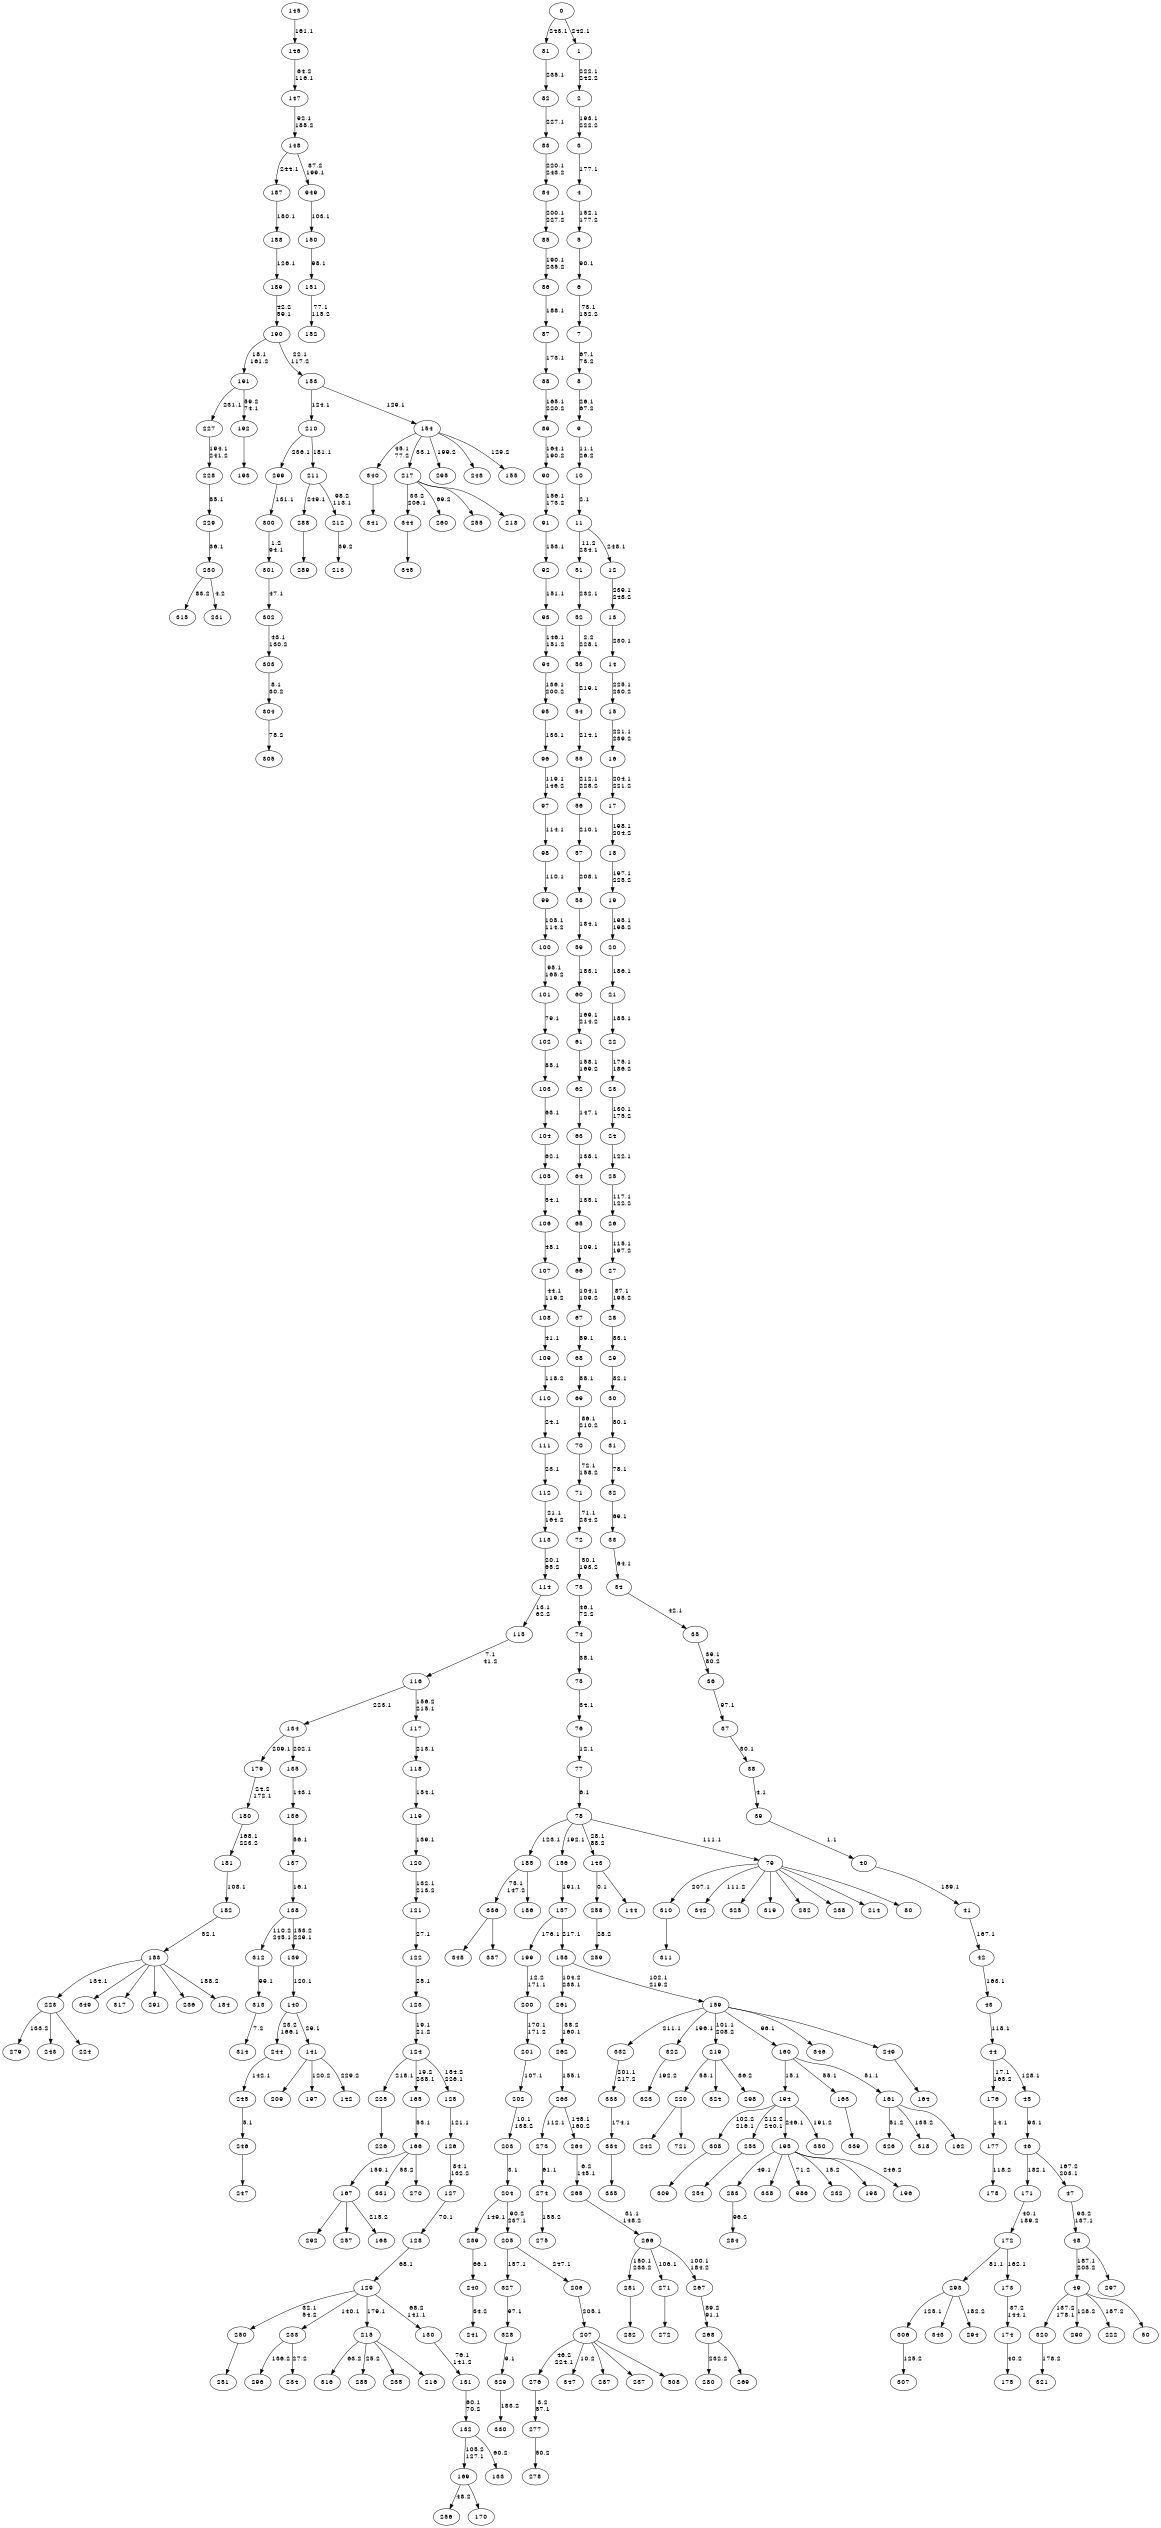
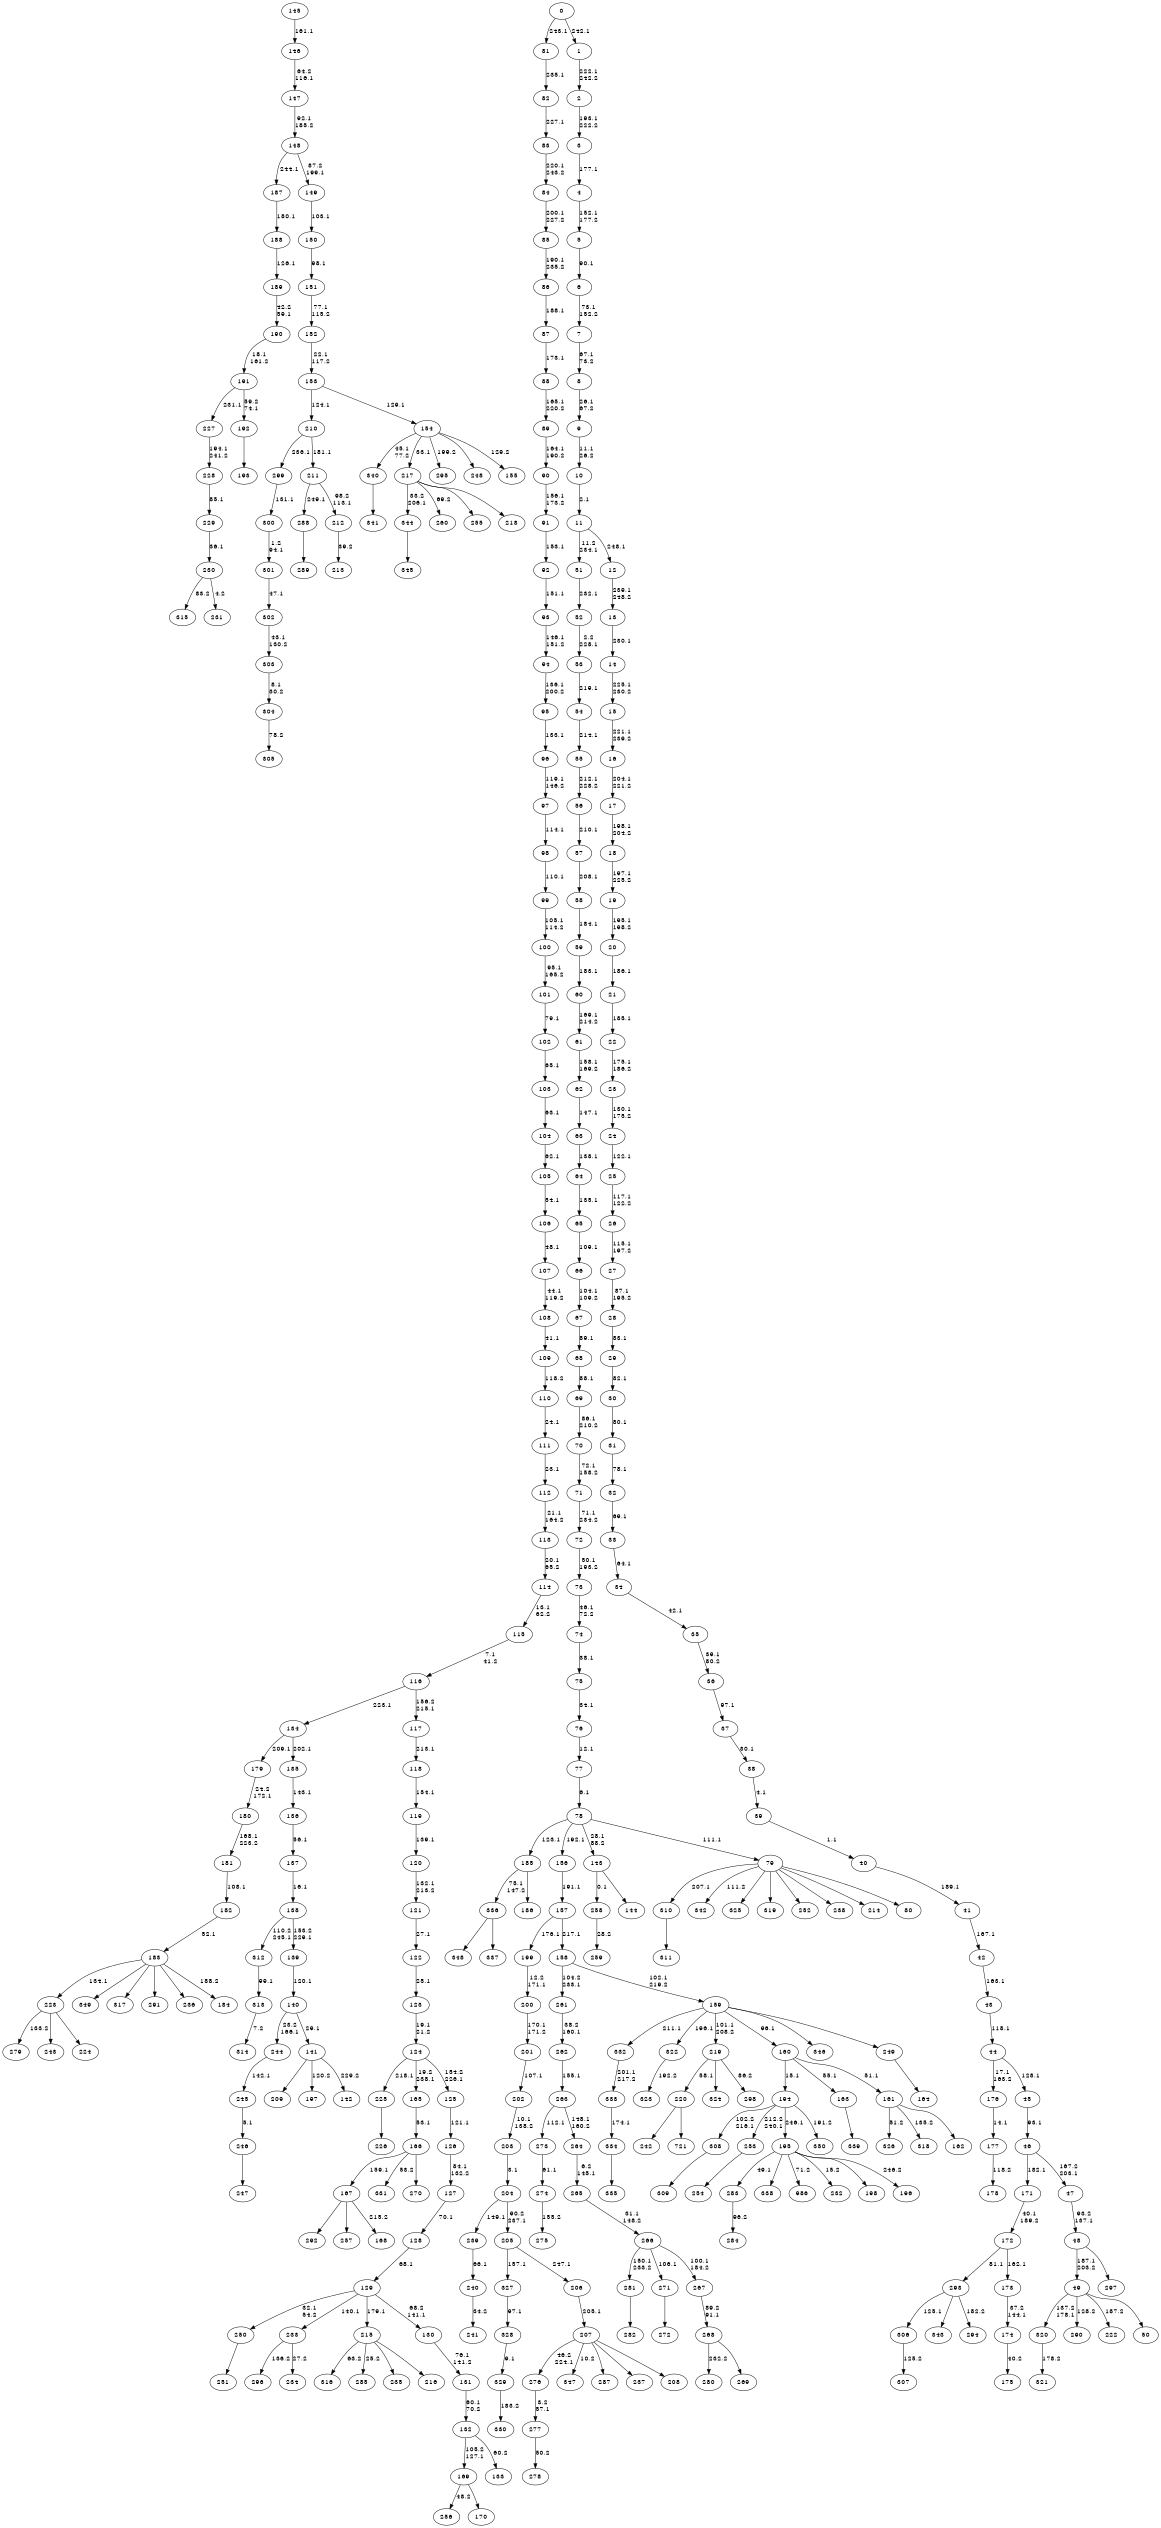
(312, 193) -> (312, 193)
(287, 359) -> (312, 356)
(553, 1066) -> (553, 1066)
(674, 2382) -> (674, 2382)
